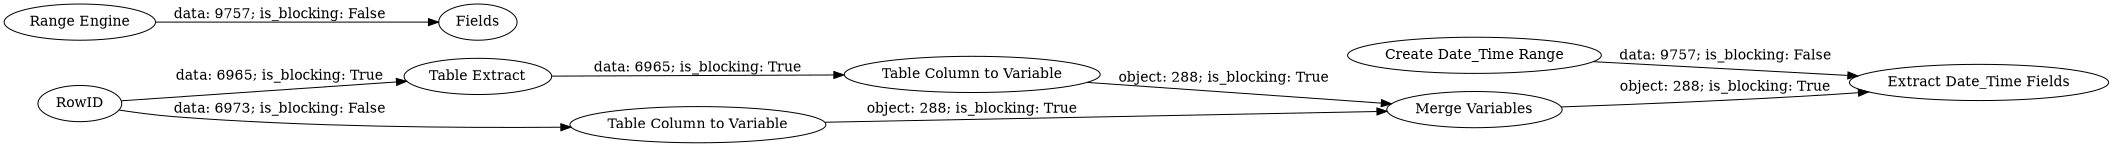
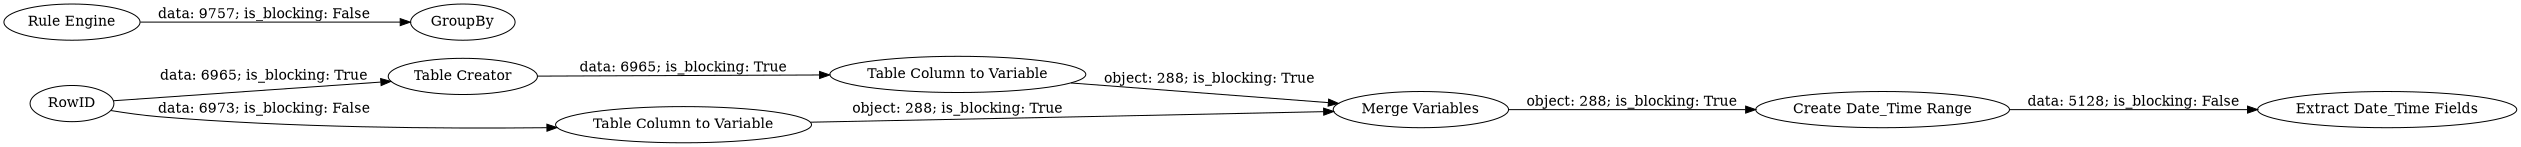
(80, 22) -> (72, 22)
(478, 22) -> (463, 22)
(1725, 56) -> (2134, 102)
(478, 76) -> (463, 76)
(1710, 101) -> (1627, 110)
